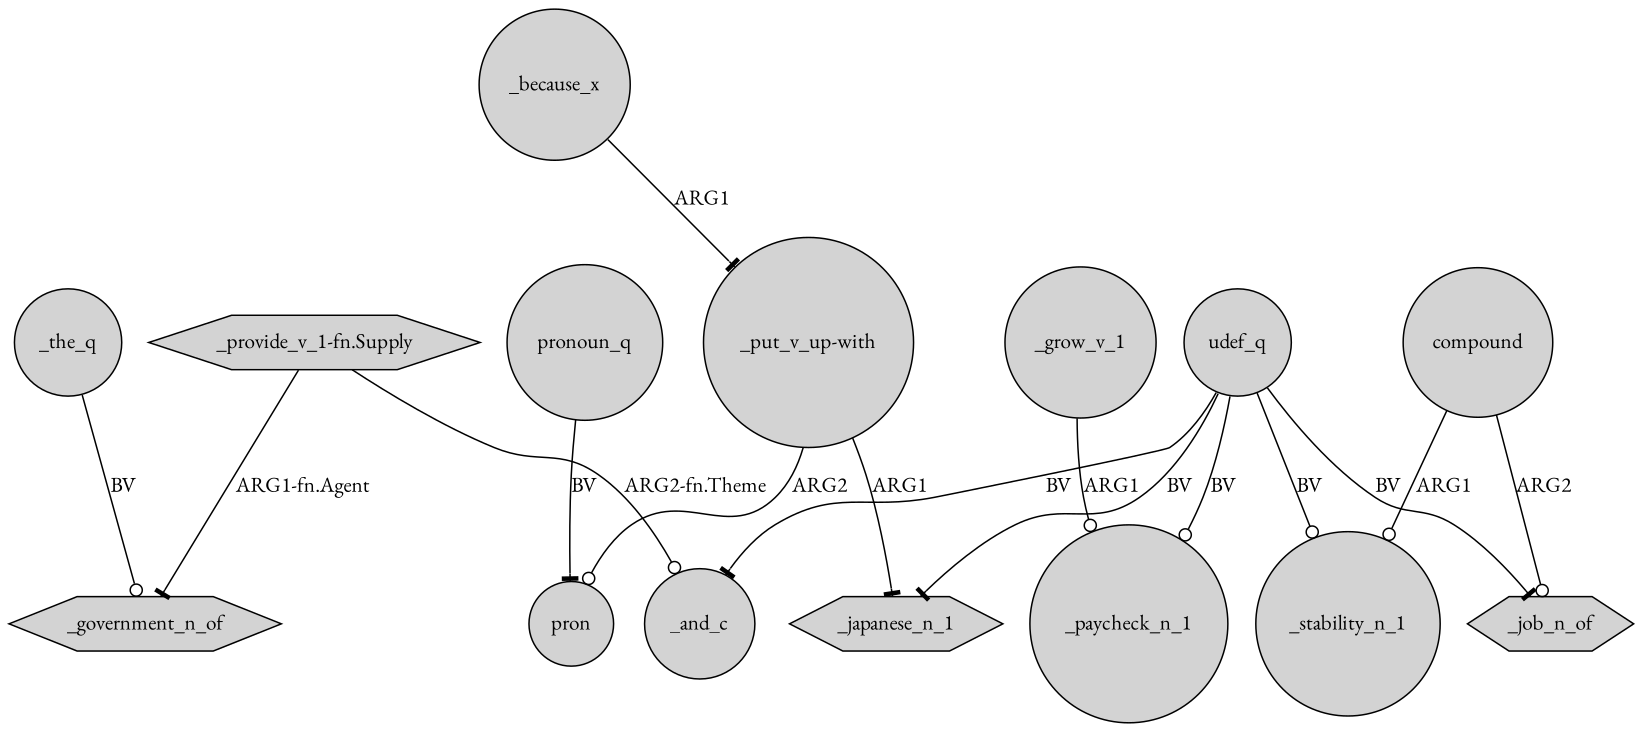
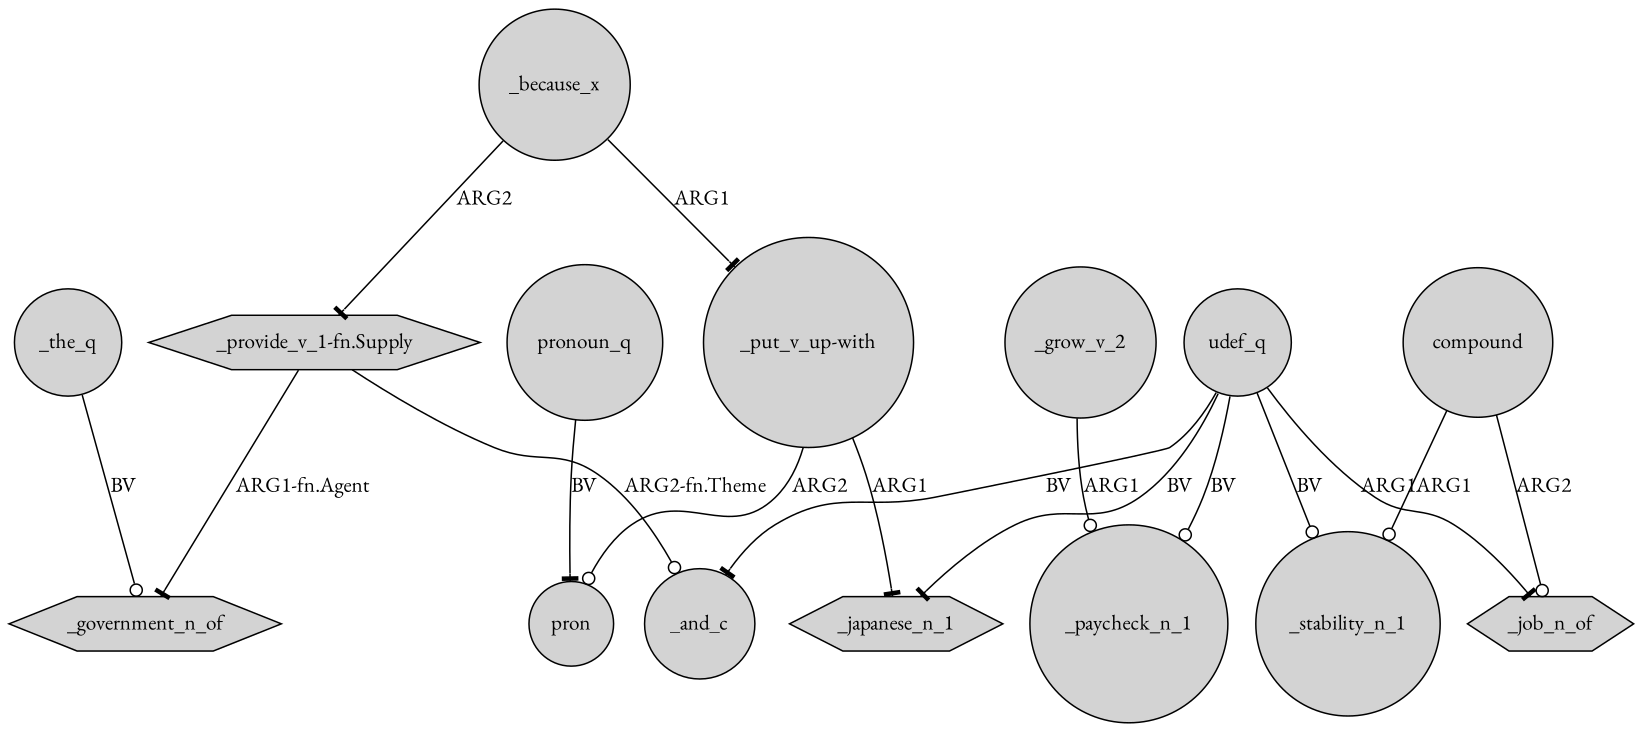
none -> (424, 225)
(1081, 342) -> (1081, 342)
(1389, 486) -> (1389, 486)
